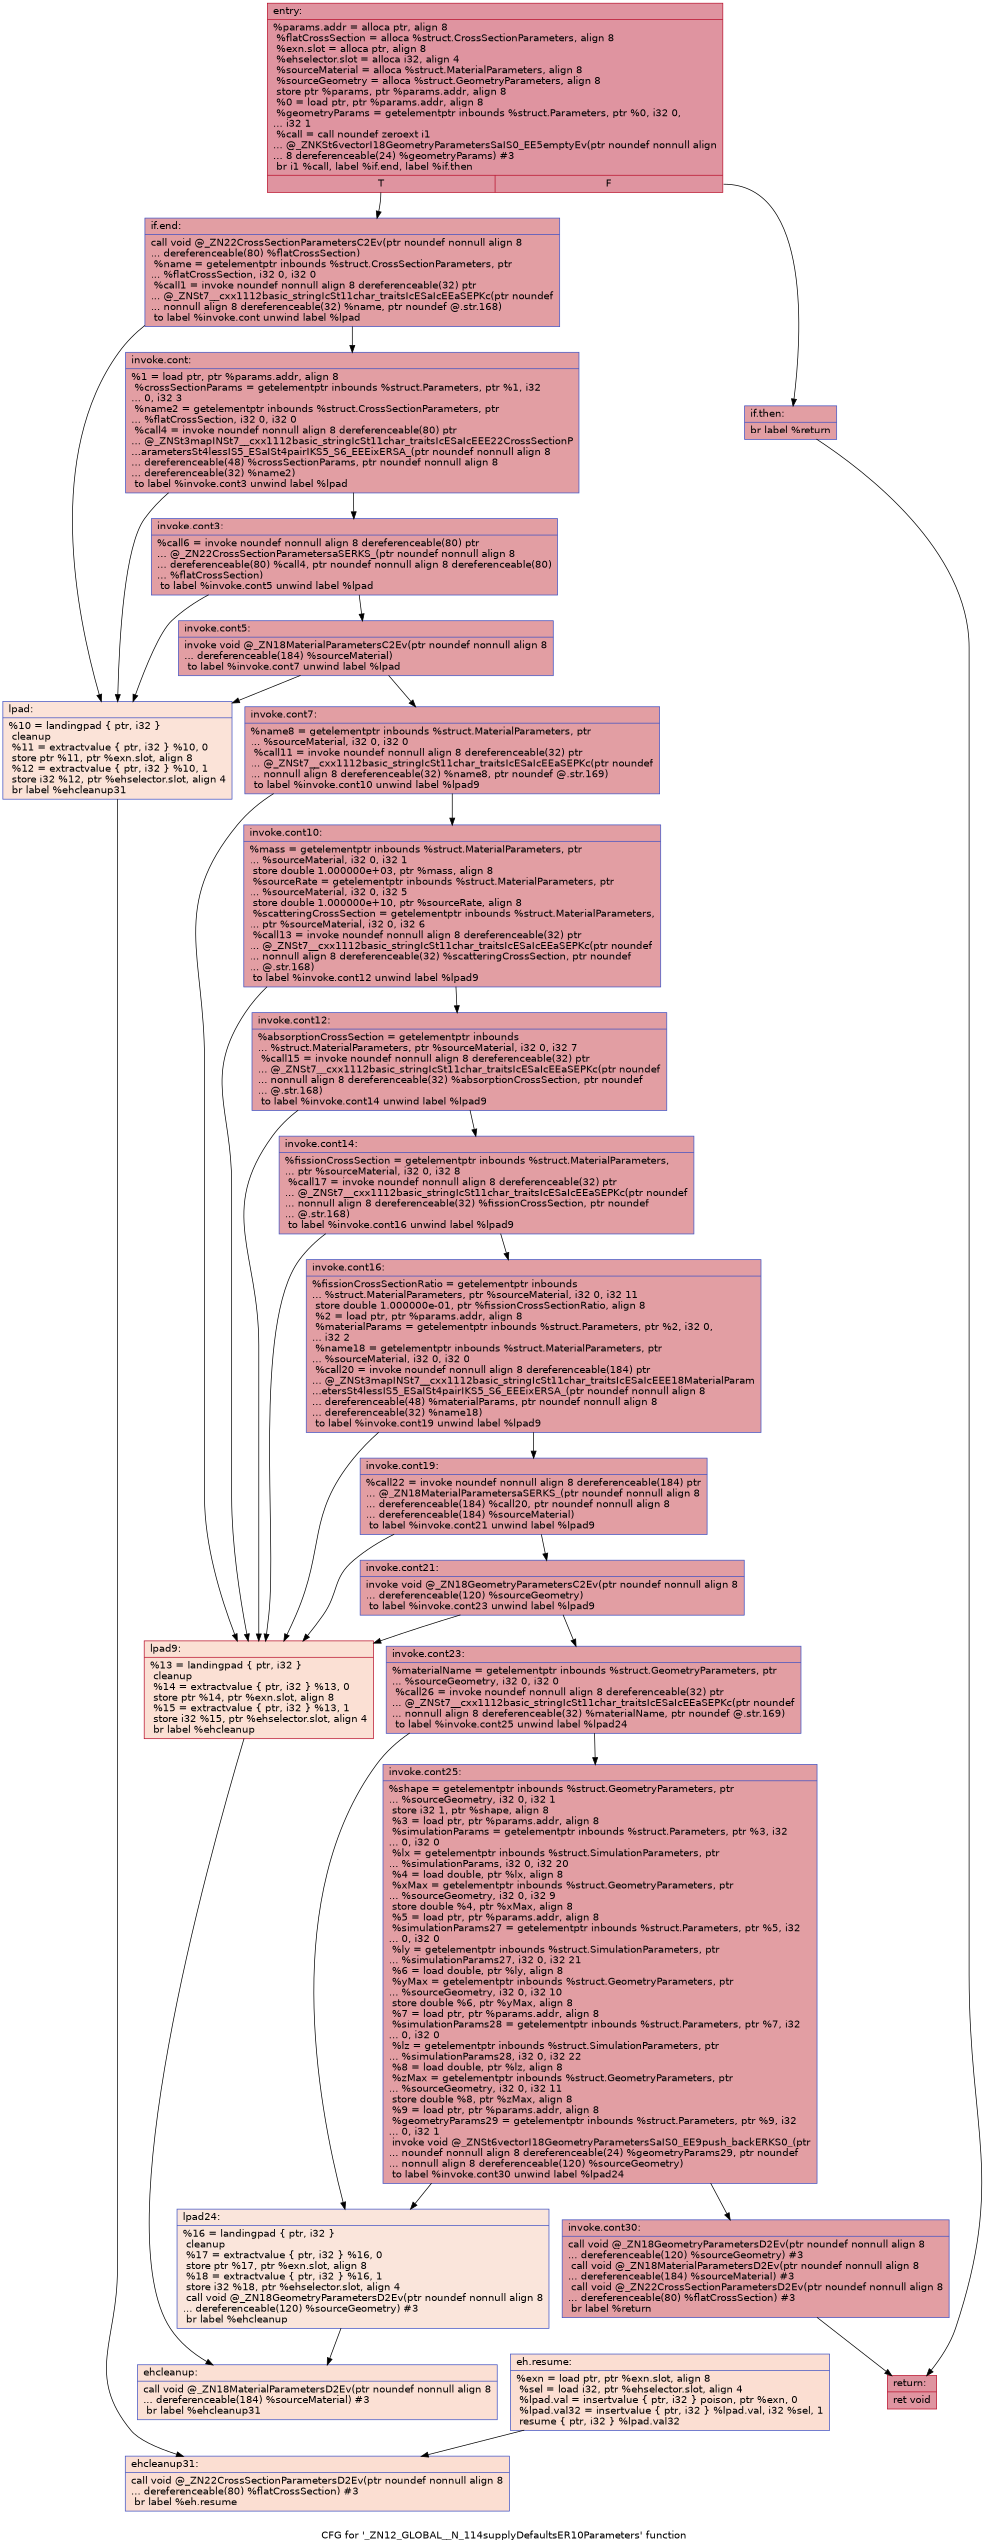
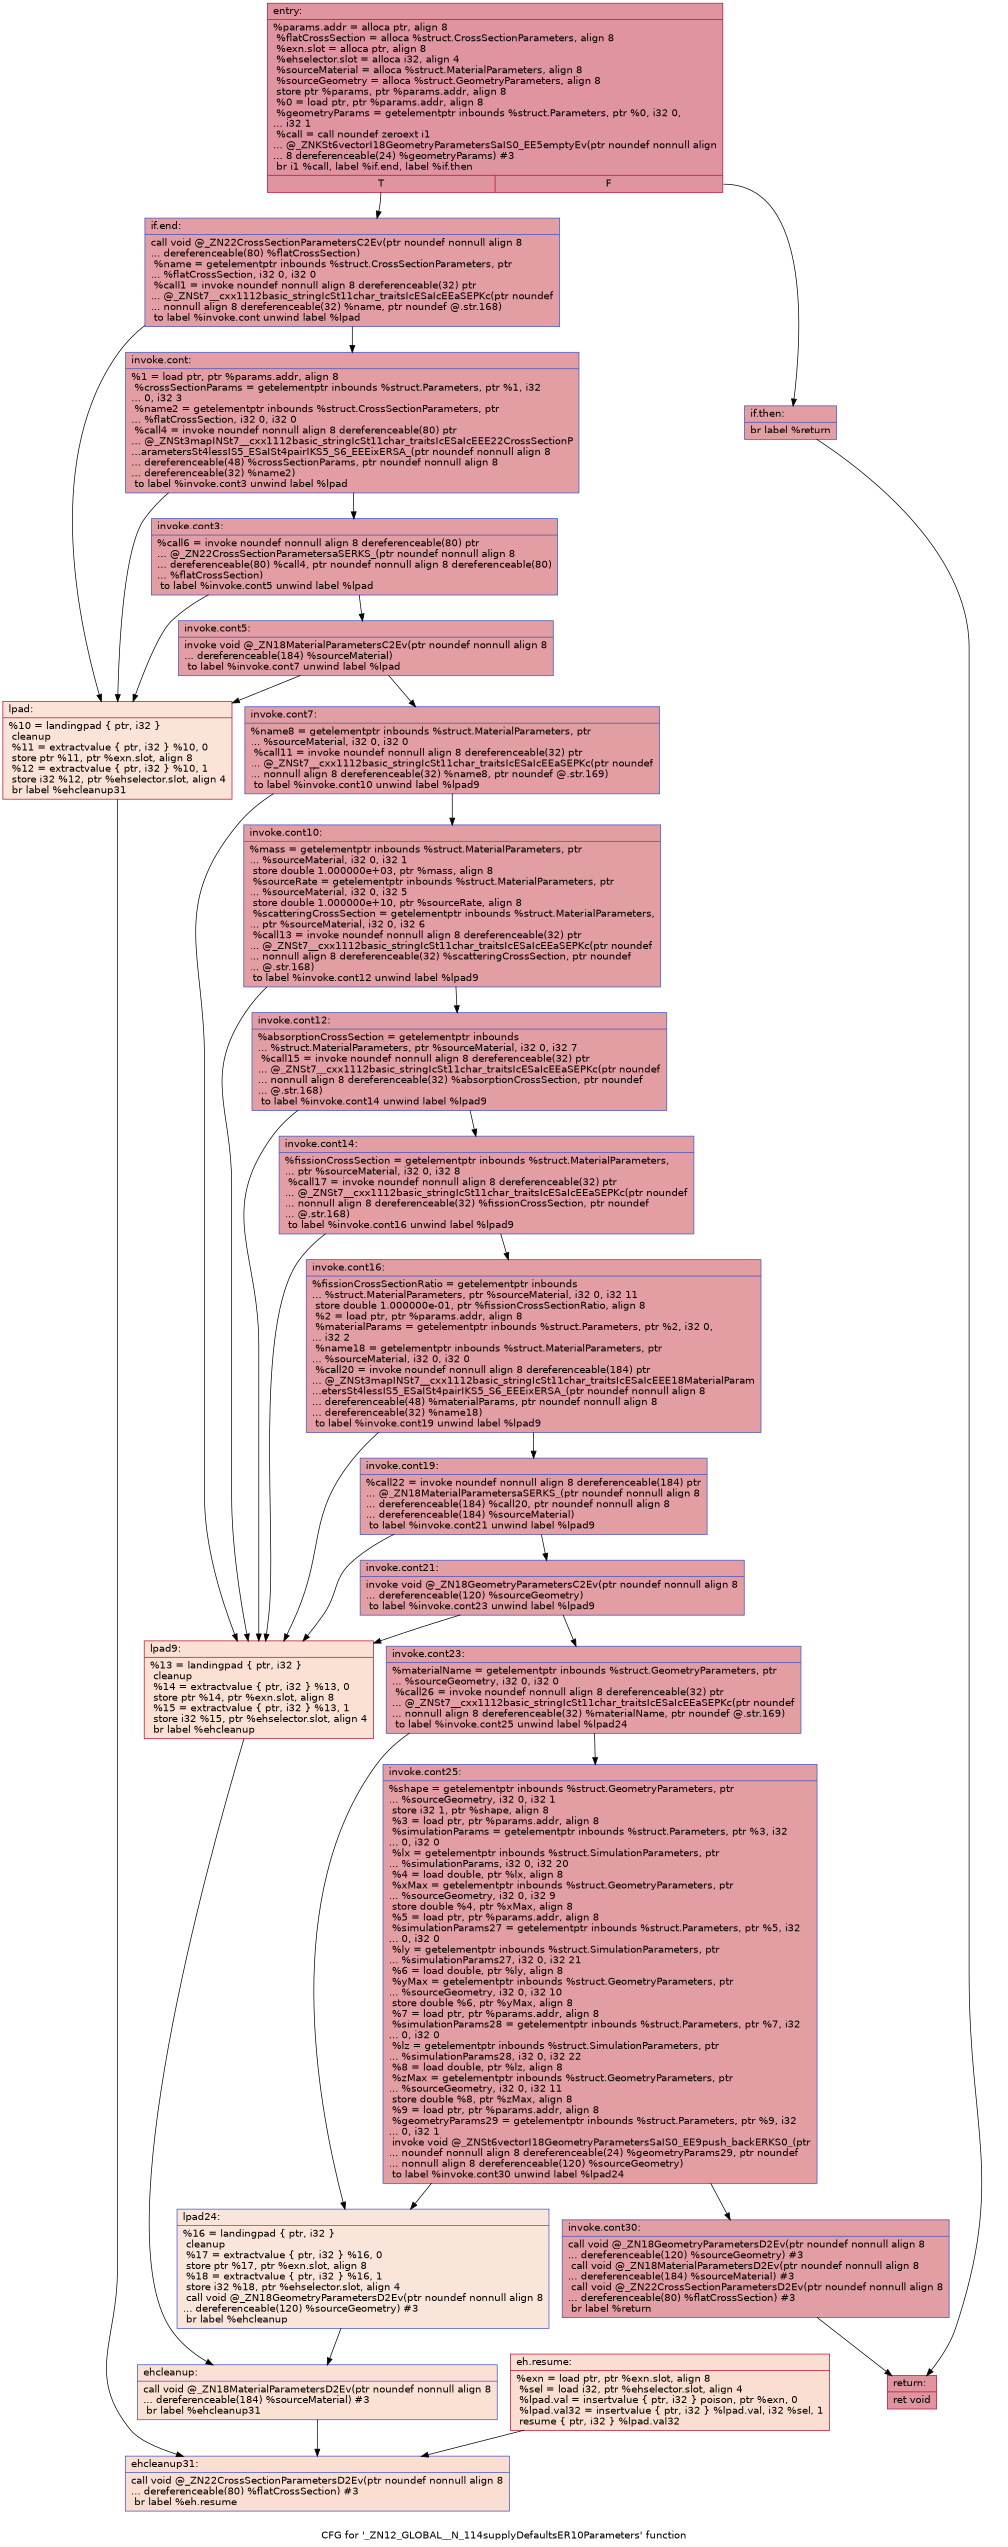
(117, 750) -> (117, 750)
(670, 2392) -> (670, 2392)
none -> (317, 2434)
